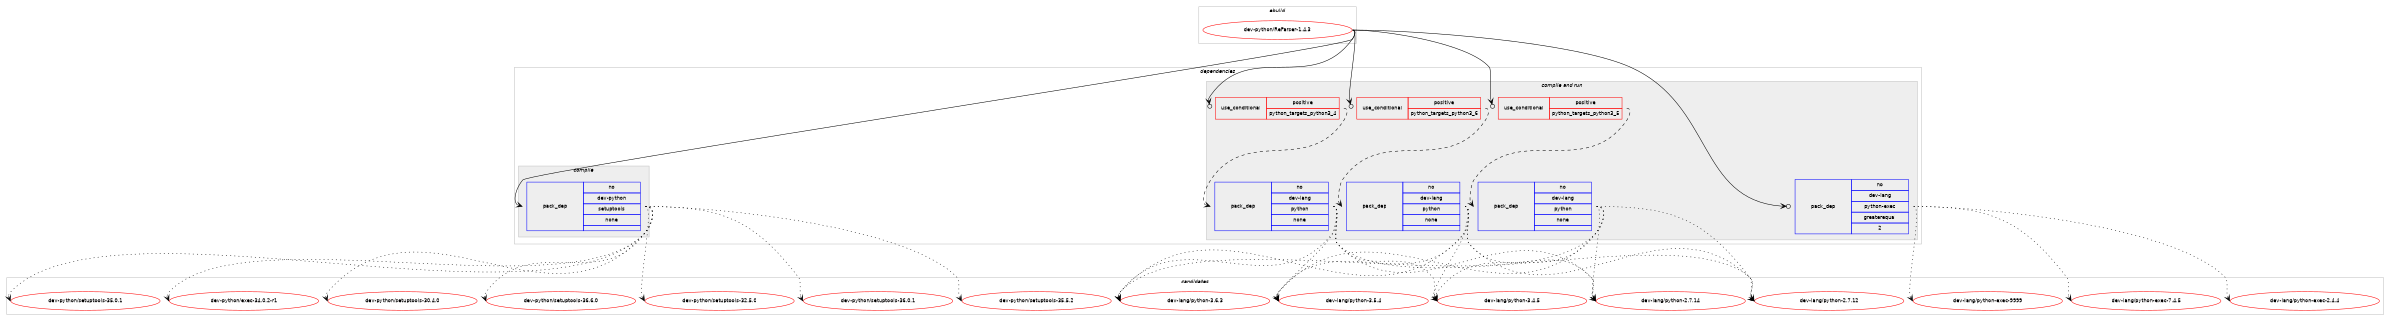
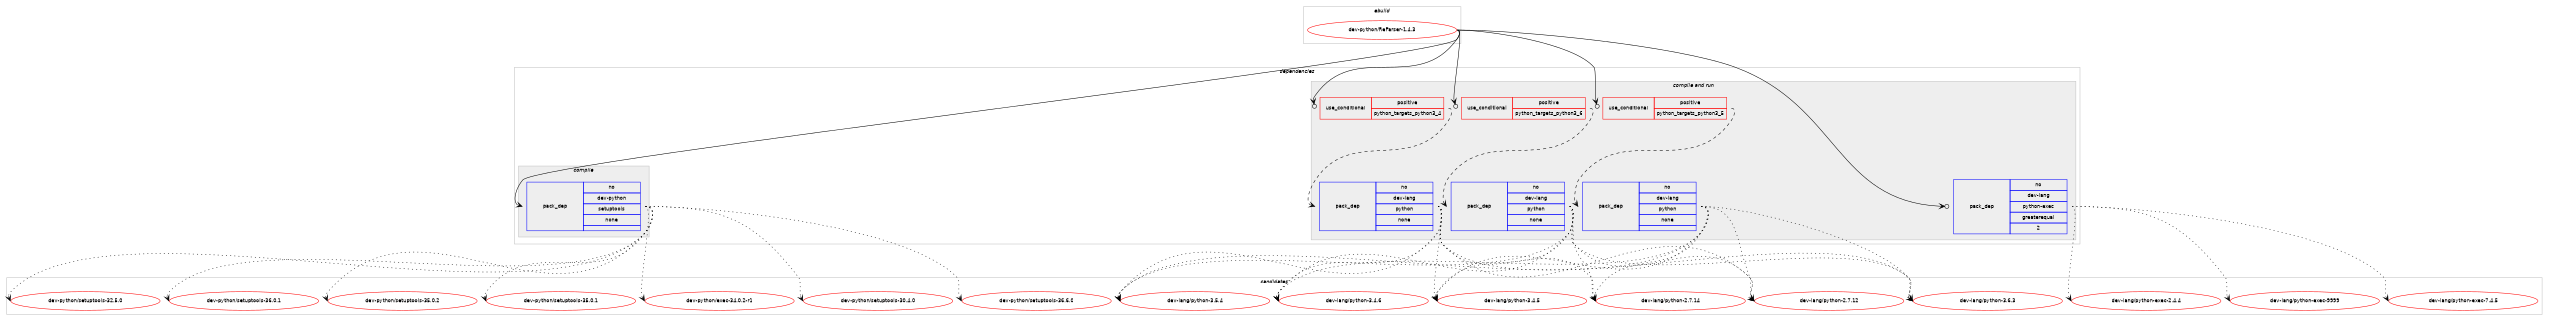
(1037, 301) -> (403, 301)
none -> (1354, 301)
